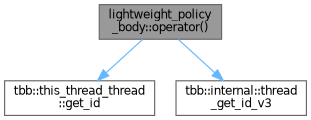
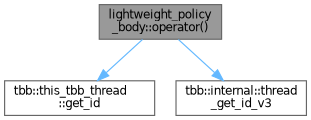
(80, 98) -> (80, 98)
